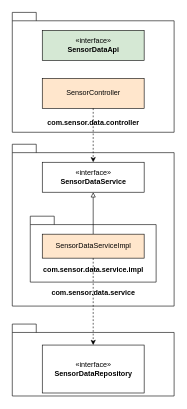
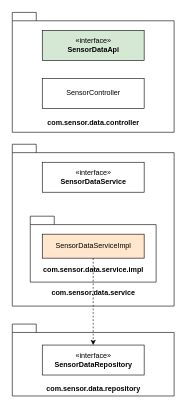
(93, 93) -> (93, 93)
(93, 156) -> none
(93, 216) -> none
(93, 369) -> (93, 360)
